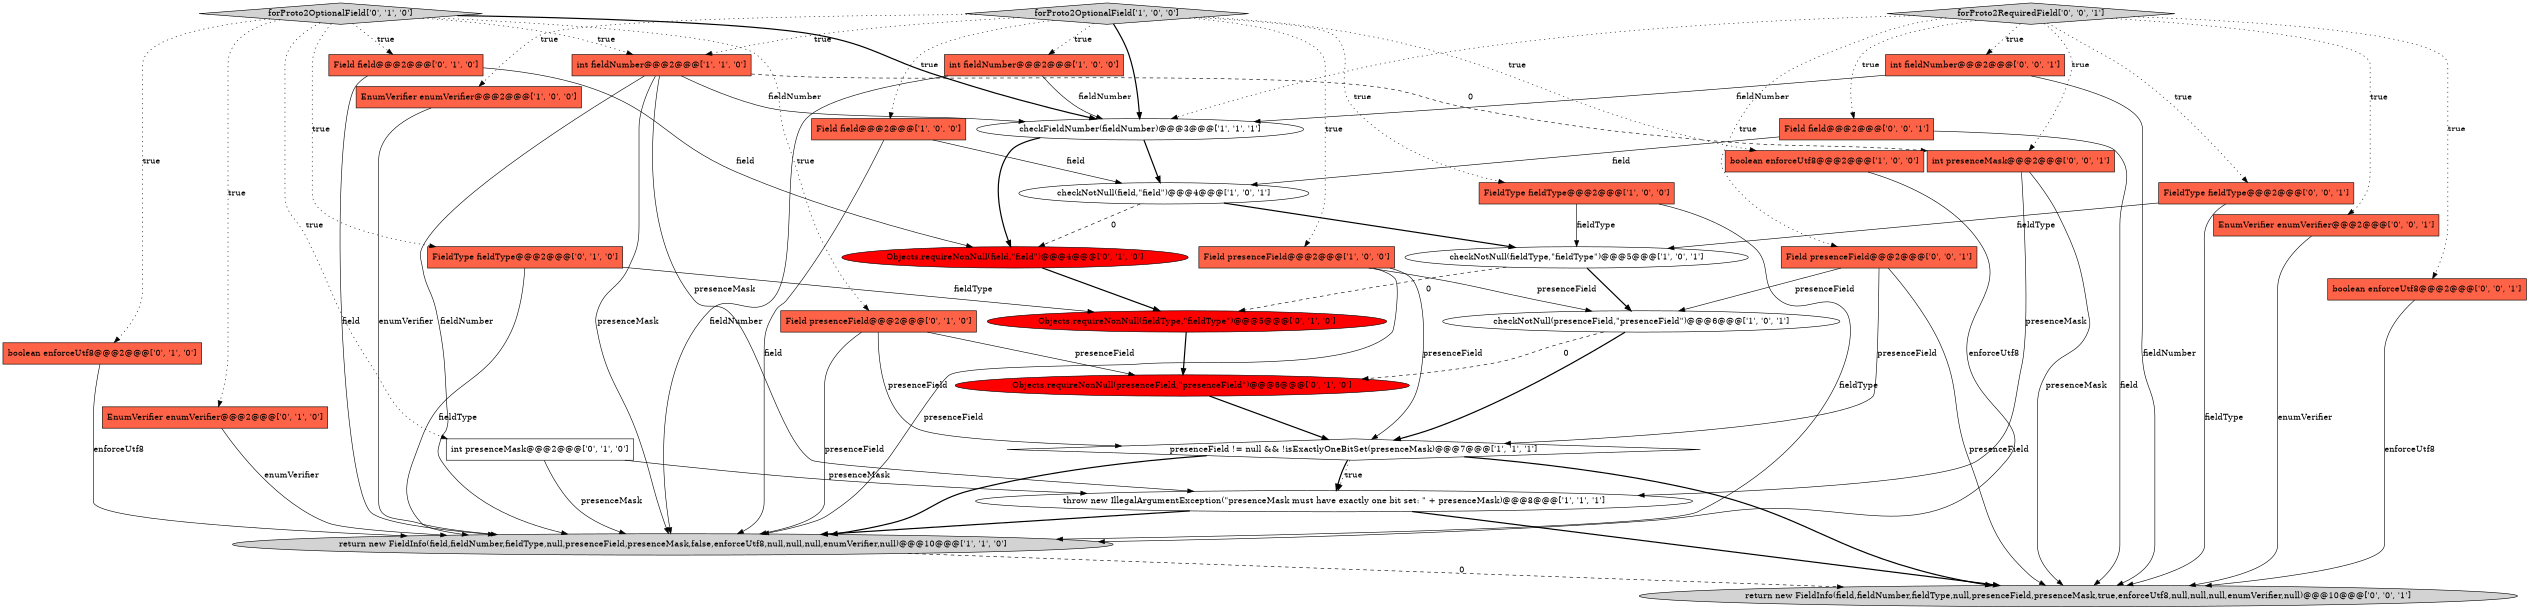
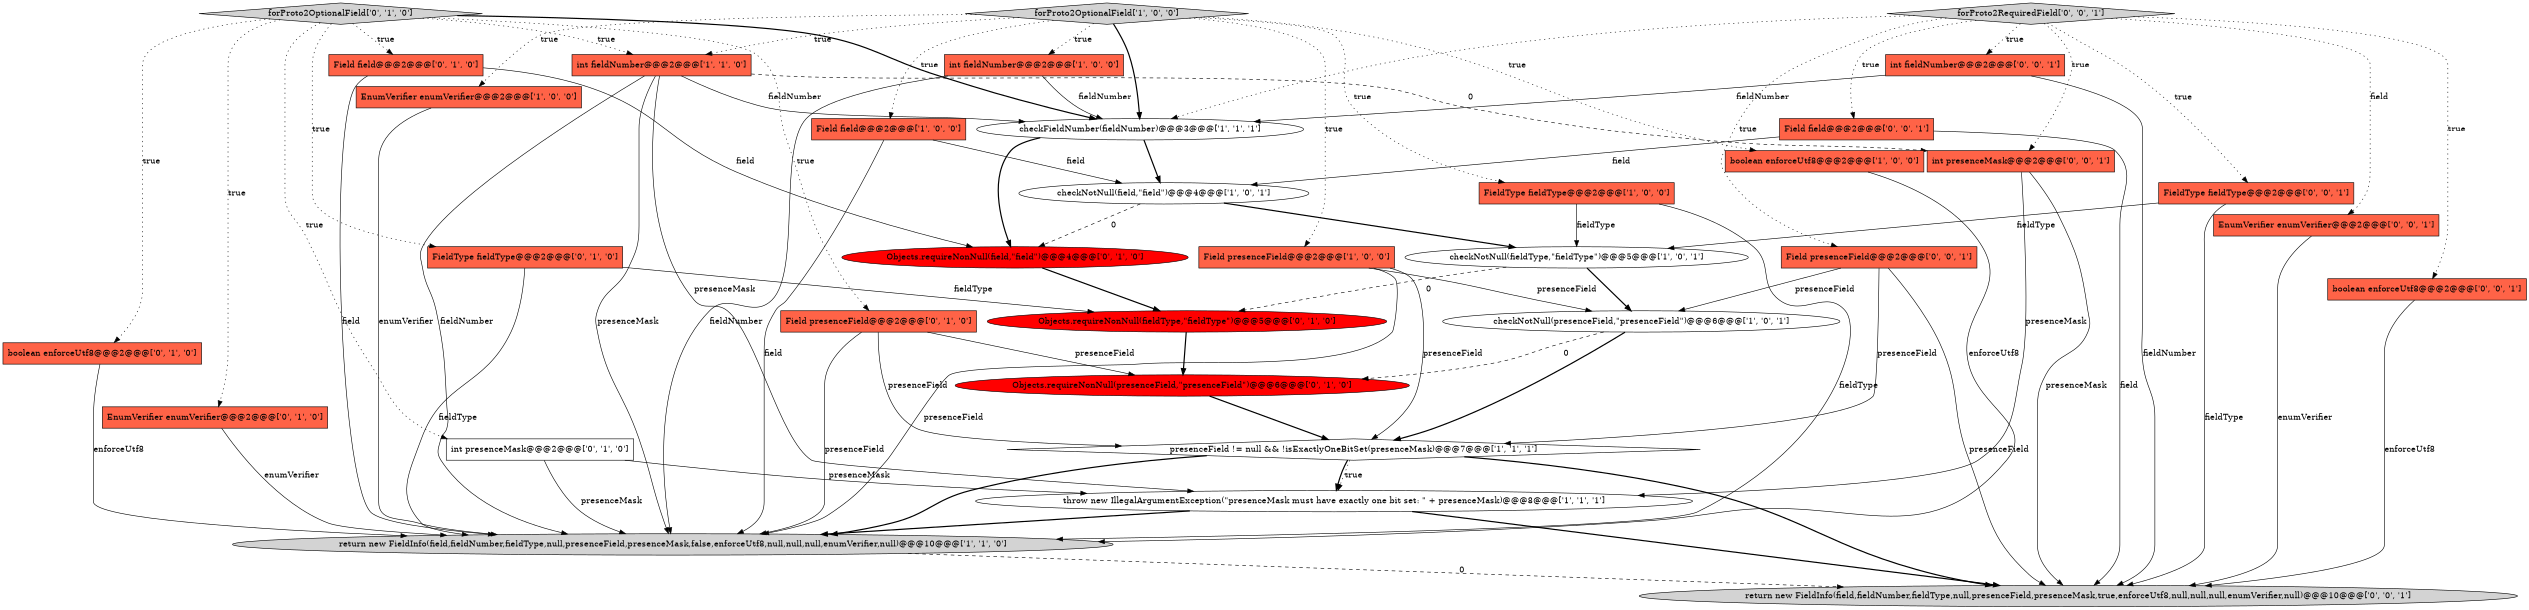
(2379, 97) -> (2379, 97)
